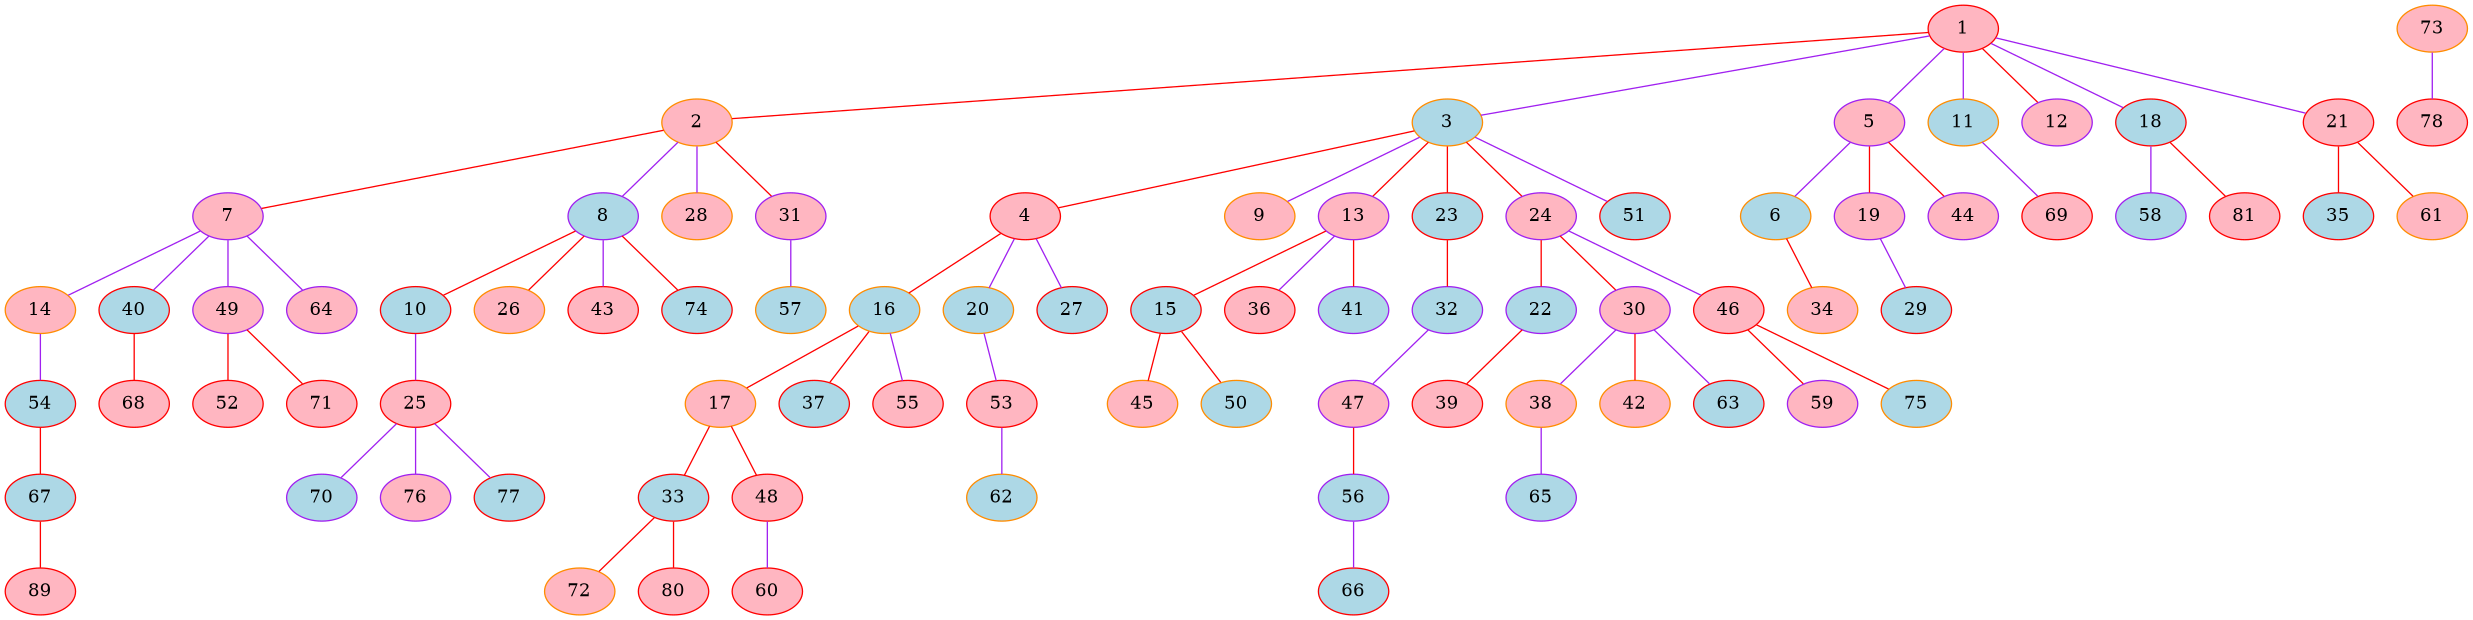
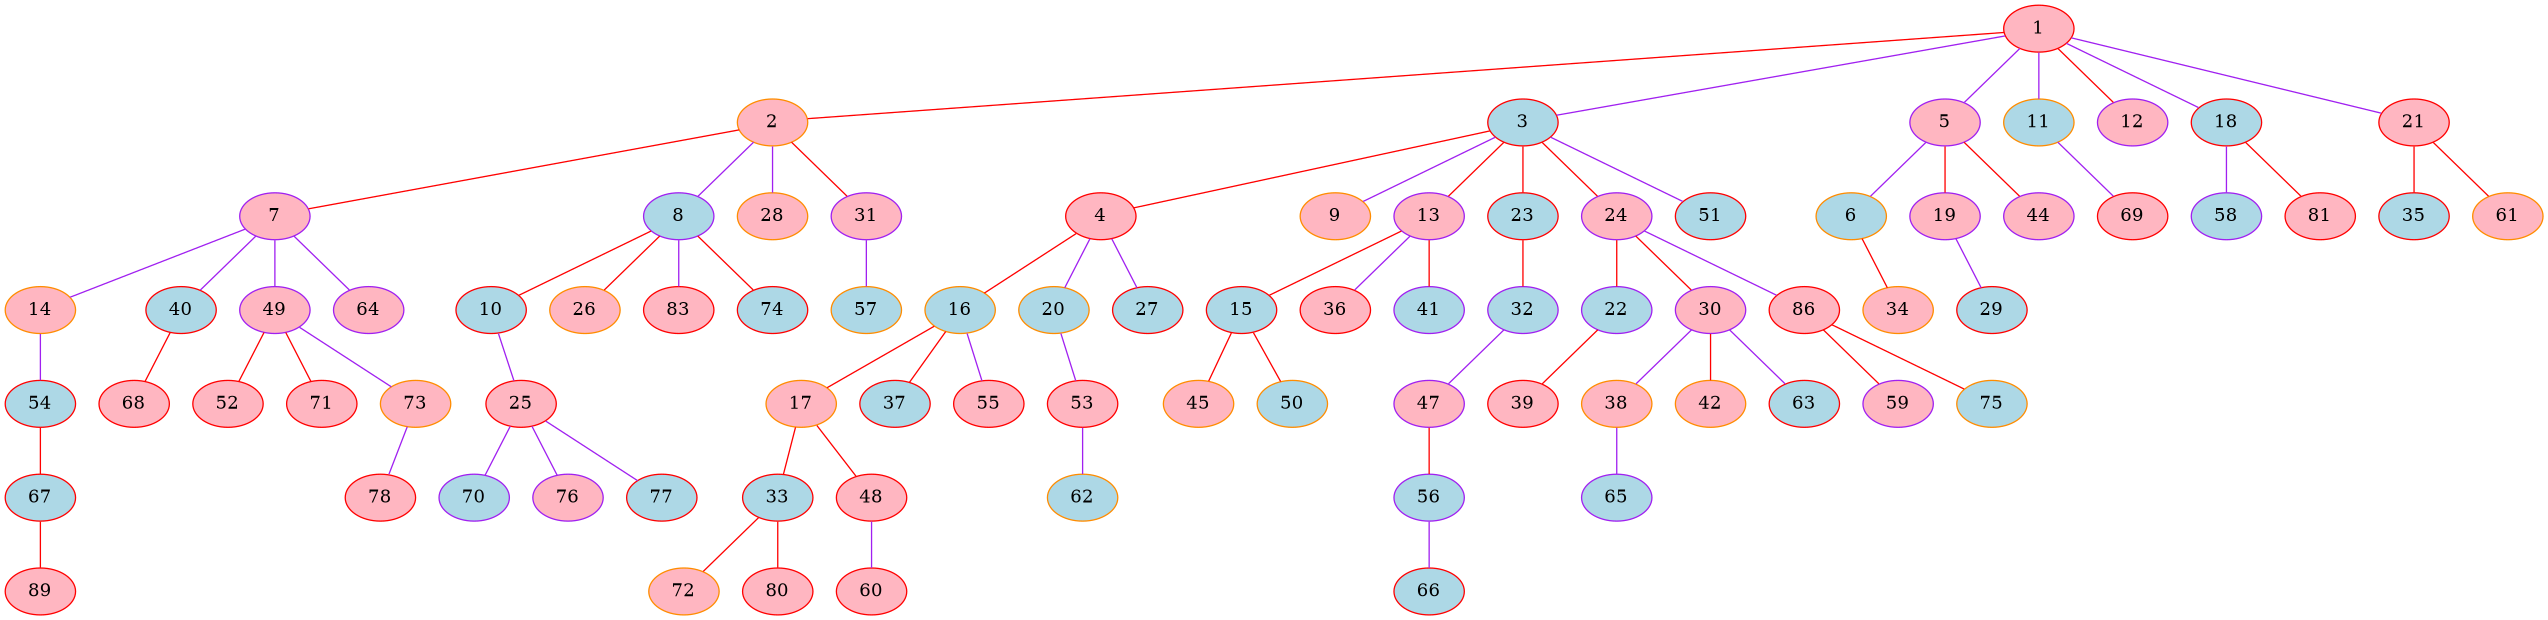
(1447, 122) -> (1523, 122)
(603, 310) -> (679, 310)
(1729, 310) -> (1804, 310)
none -> (345, 357)
